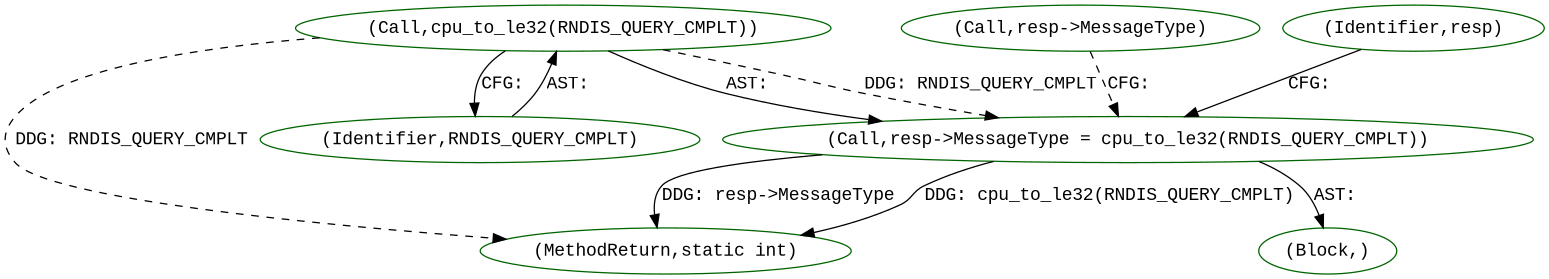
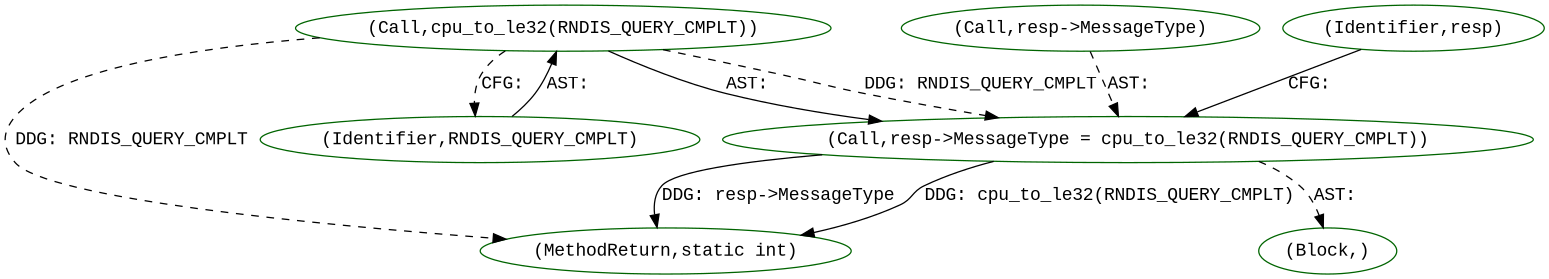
(482, 73) -> (482, 73)
(1134, 84) -> (1134, 84)
(1295, 182) -> (1295, 182)
